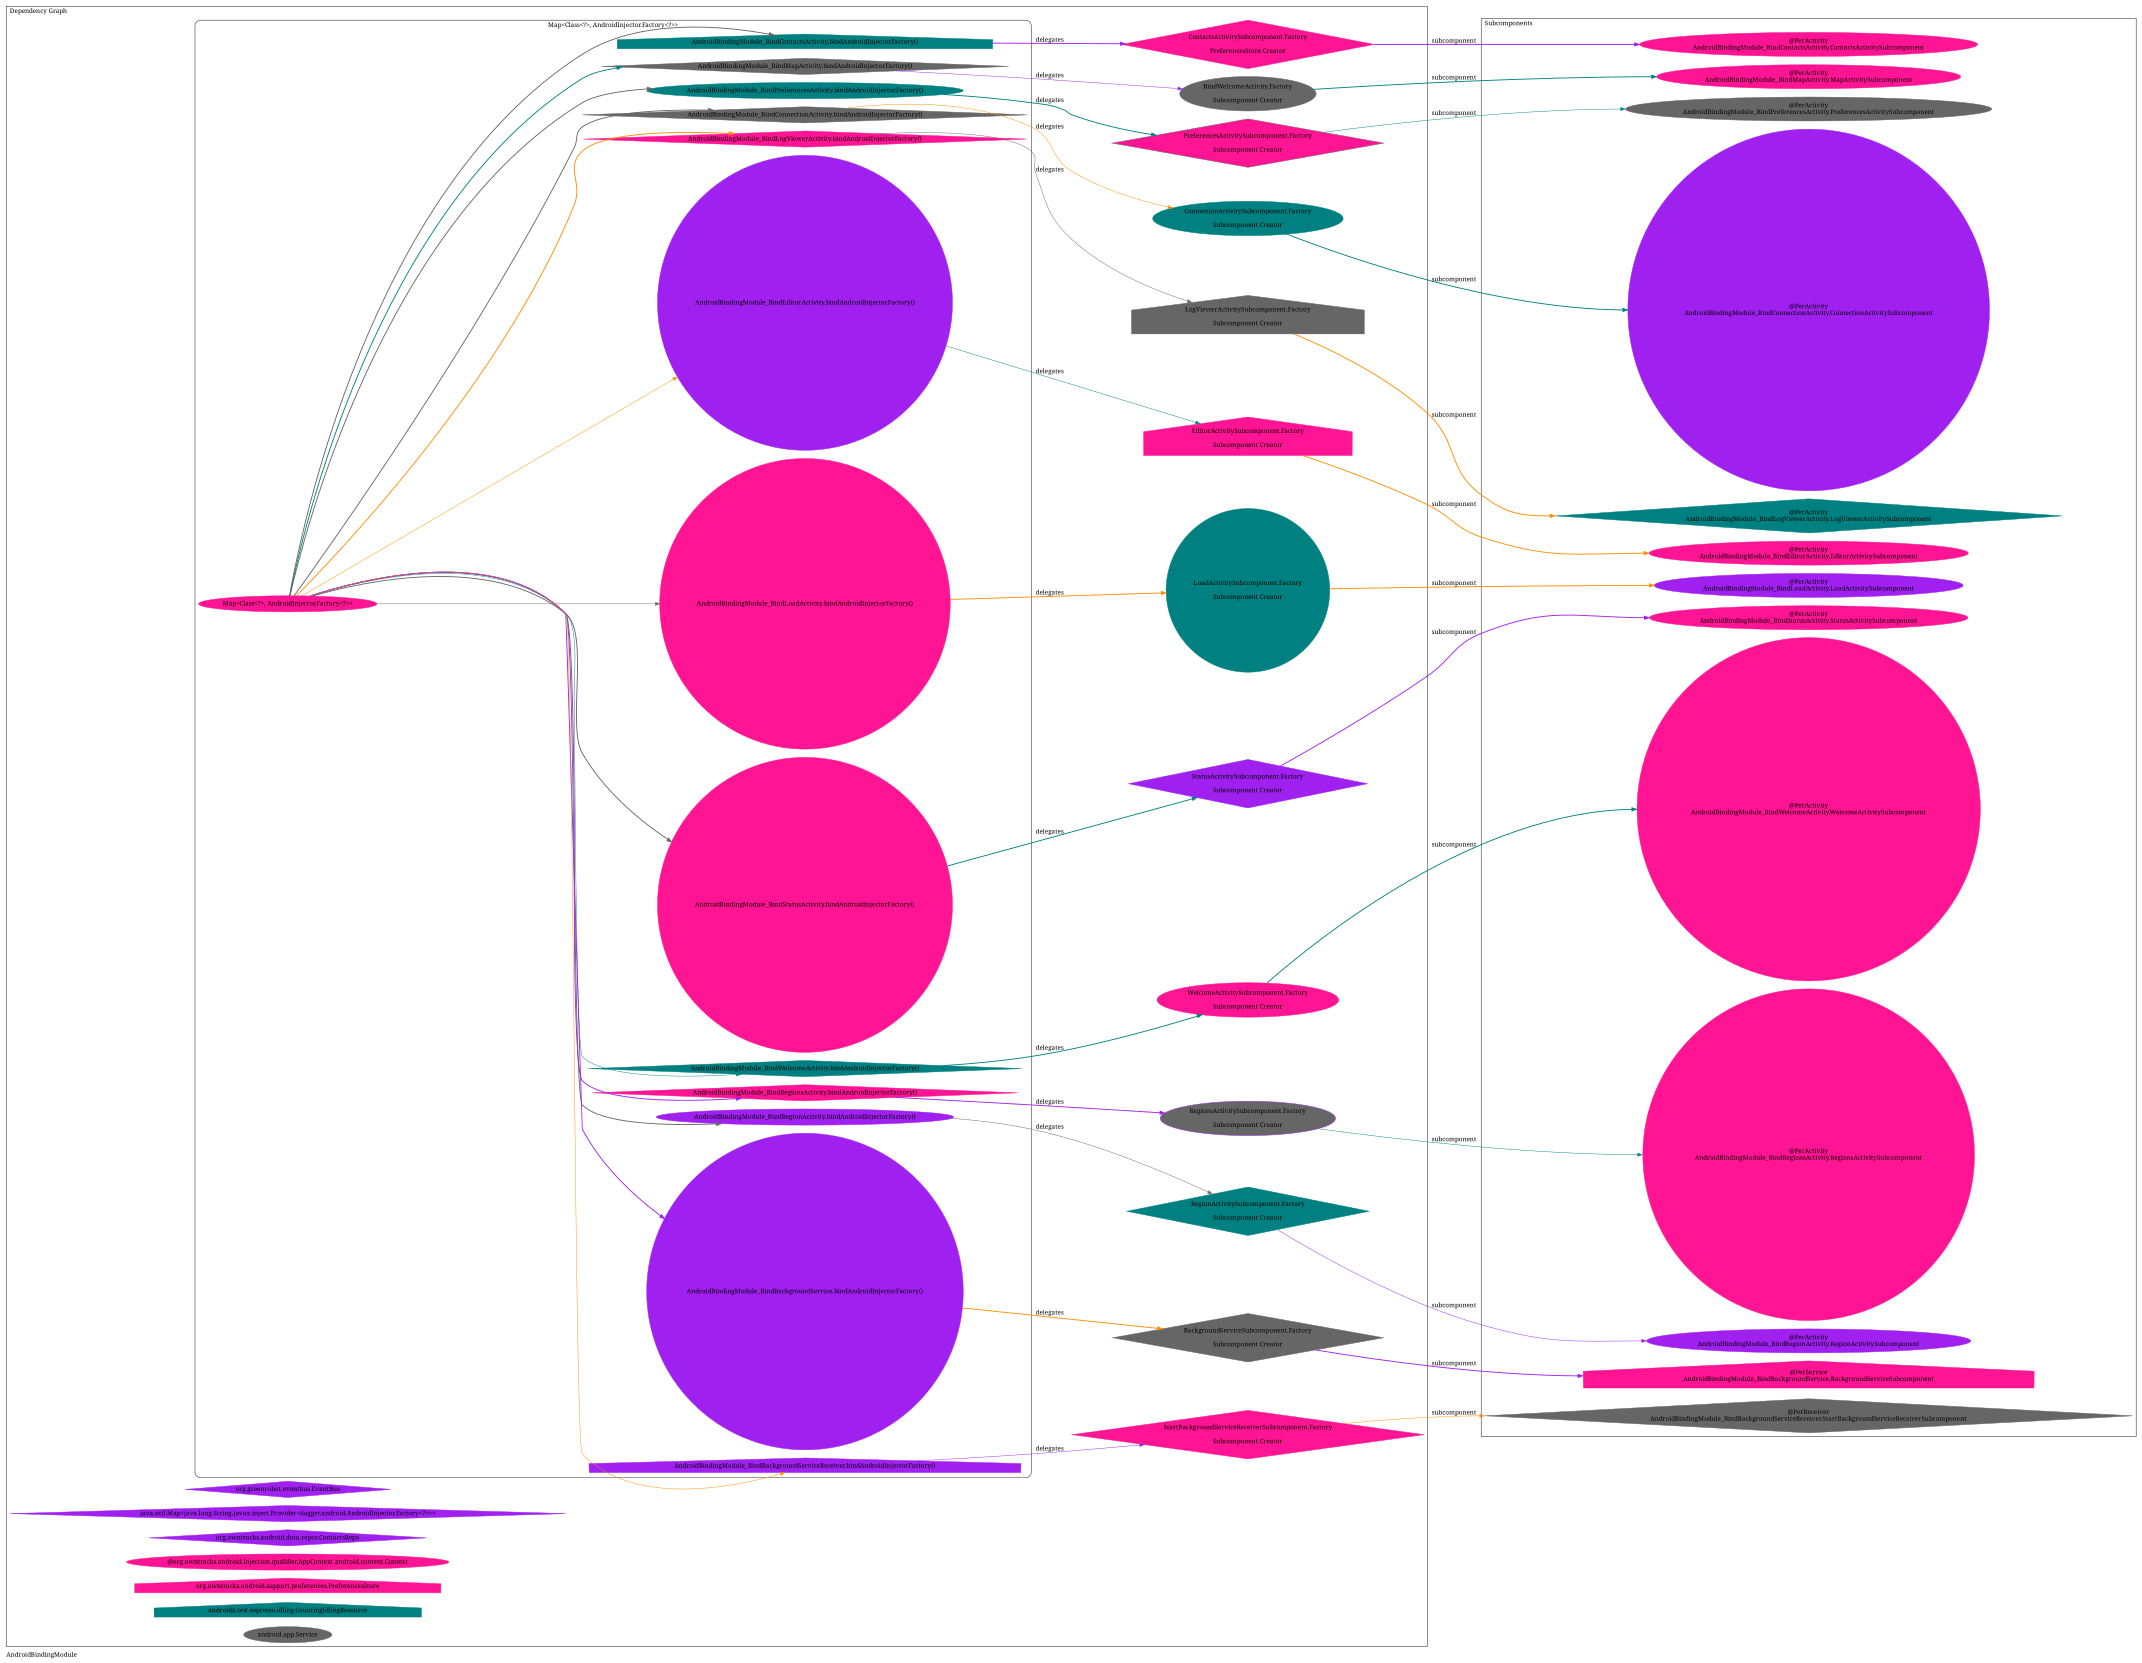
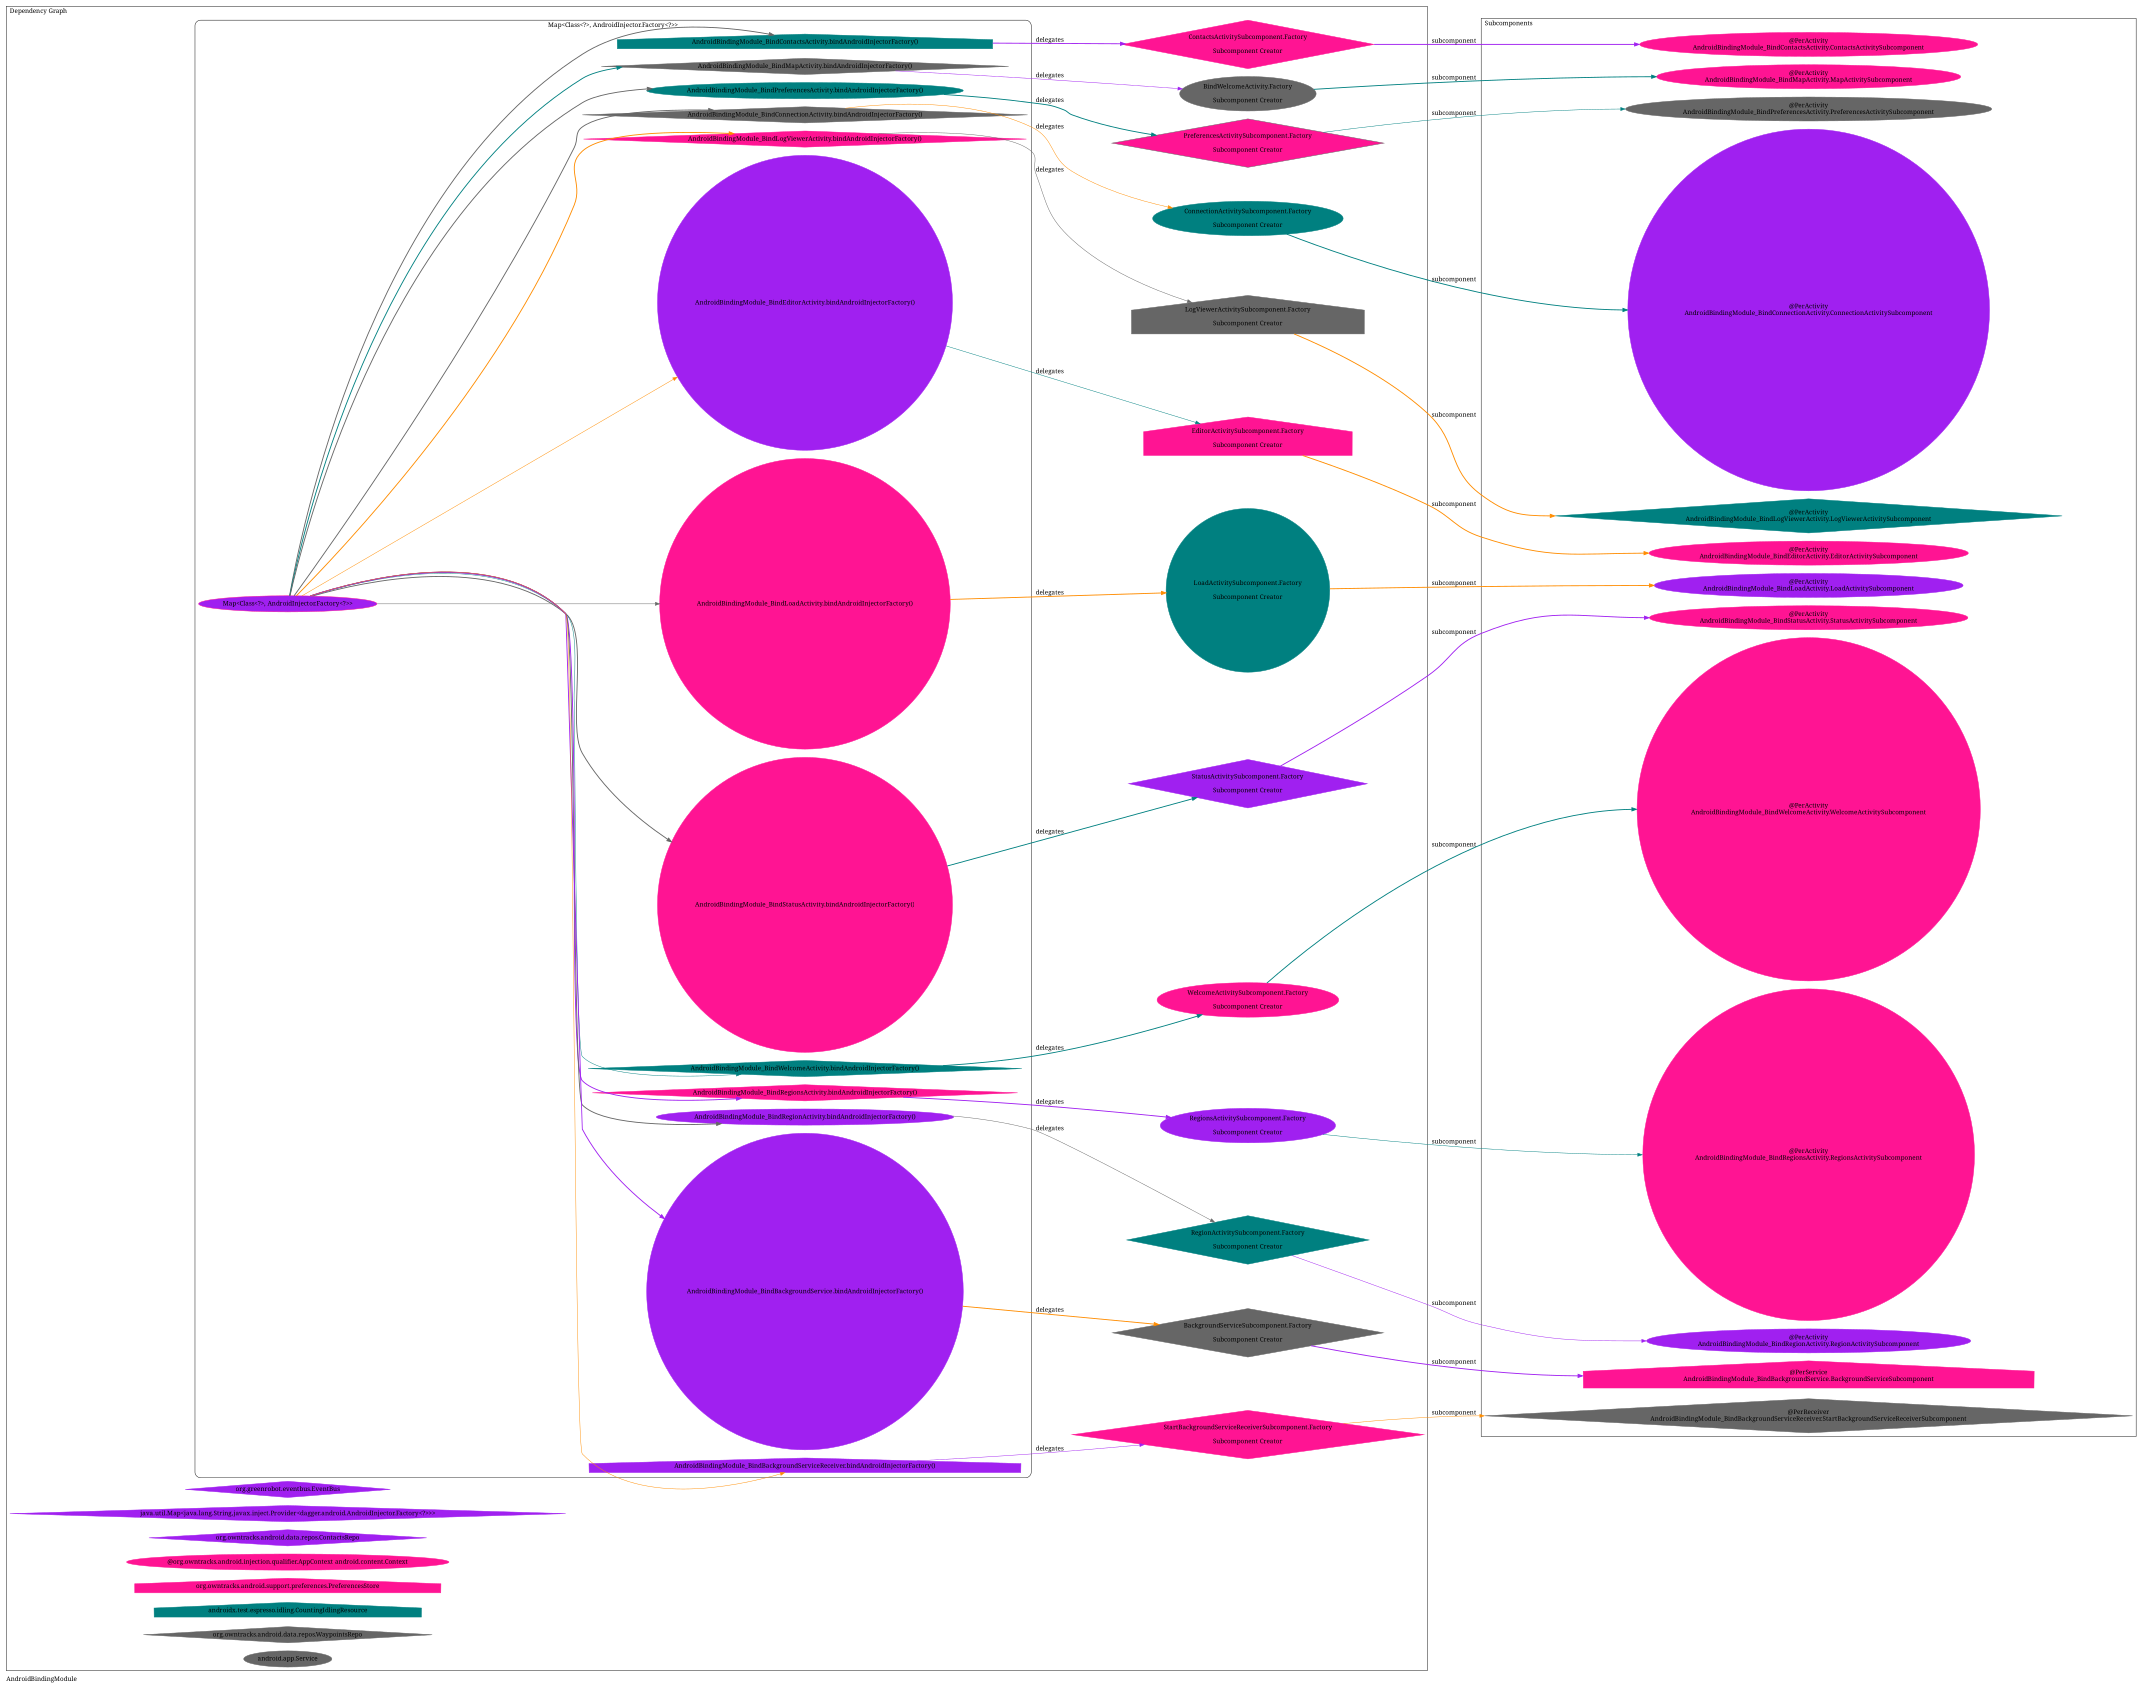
(1248, 44) -> (1248, 44)
(288, 604) -> (288, 604)
(1248, 1118) -> (1248, 1126)
none -> (288, 1635)
